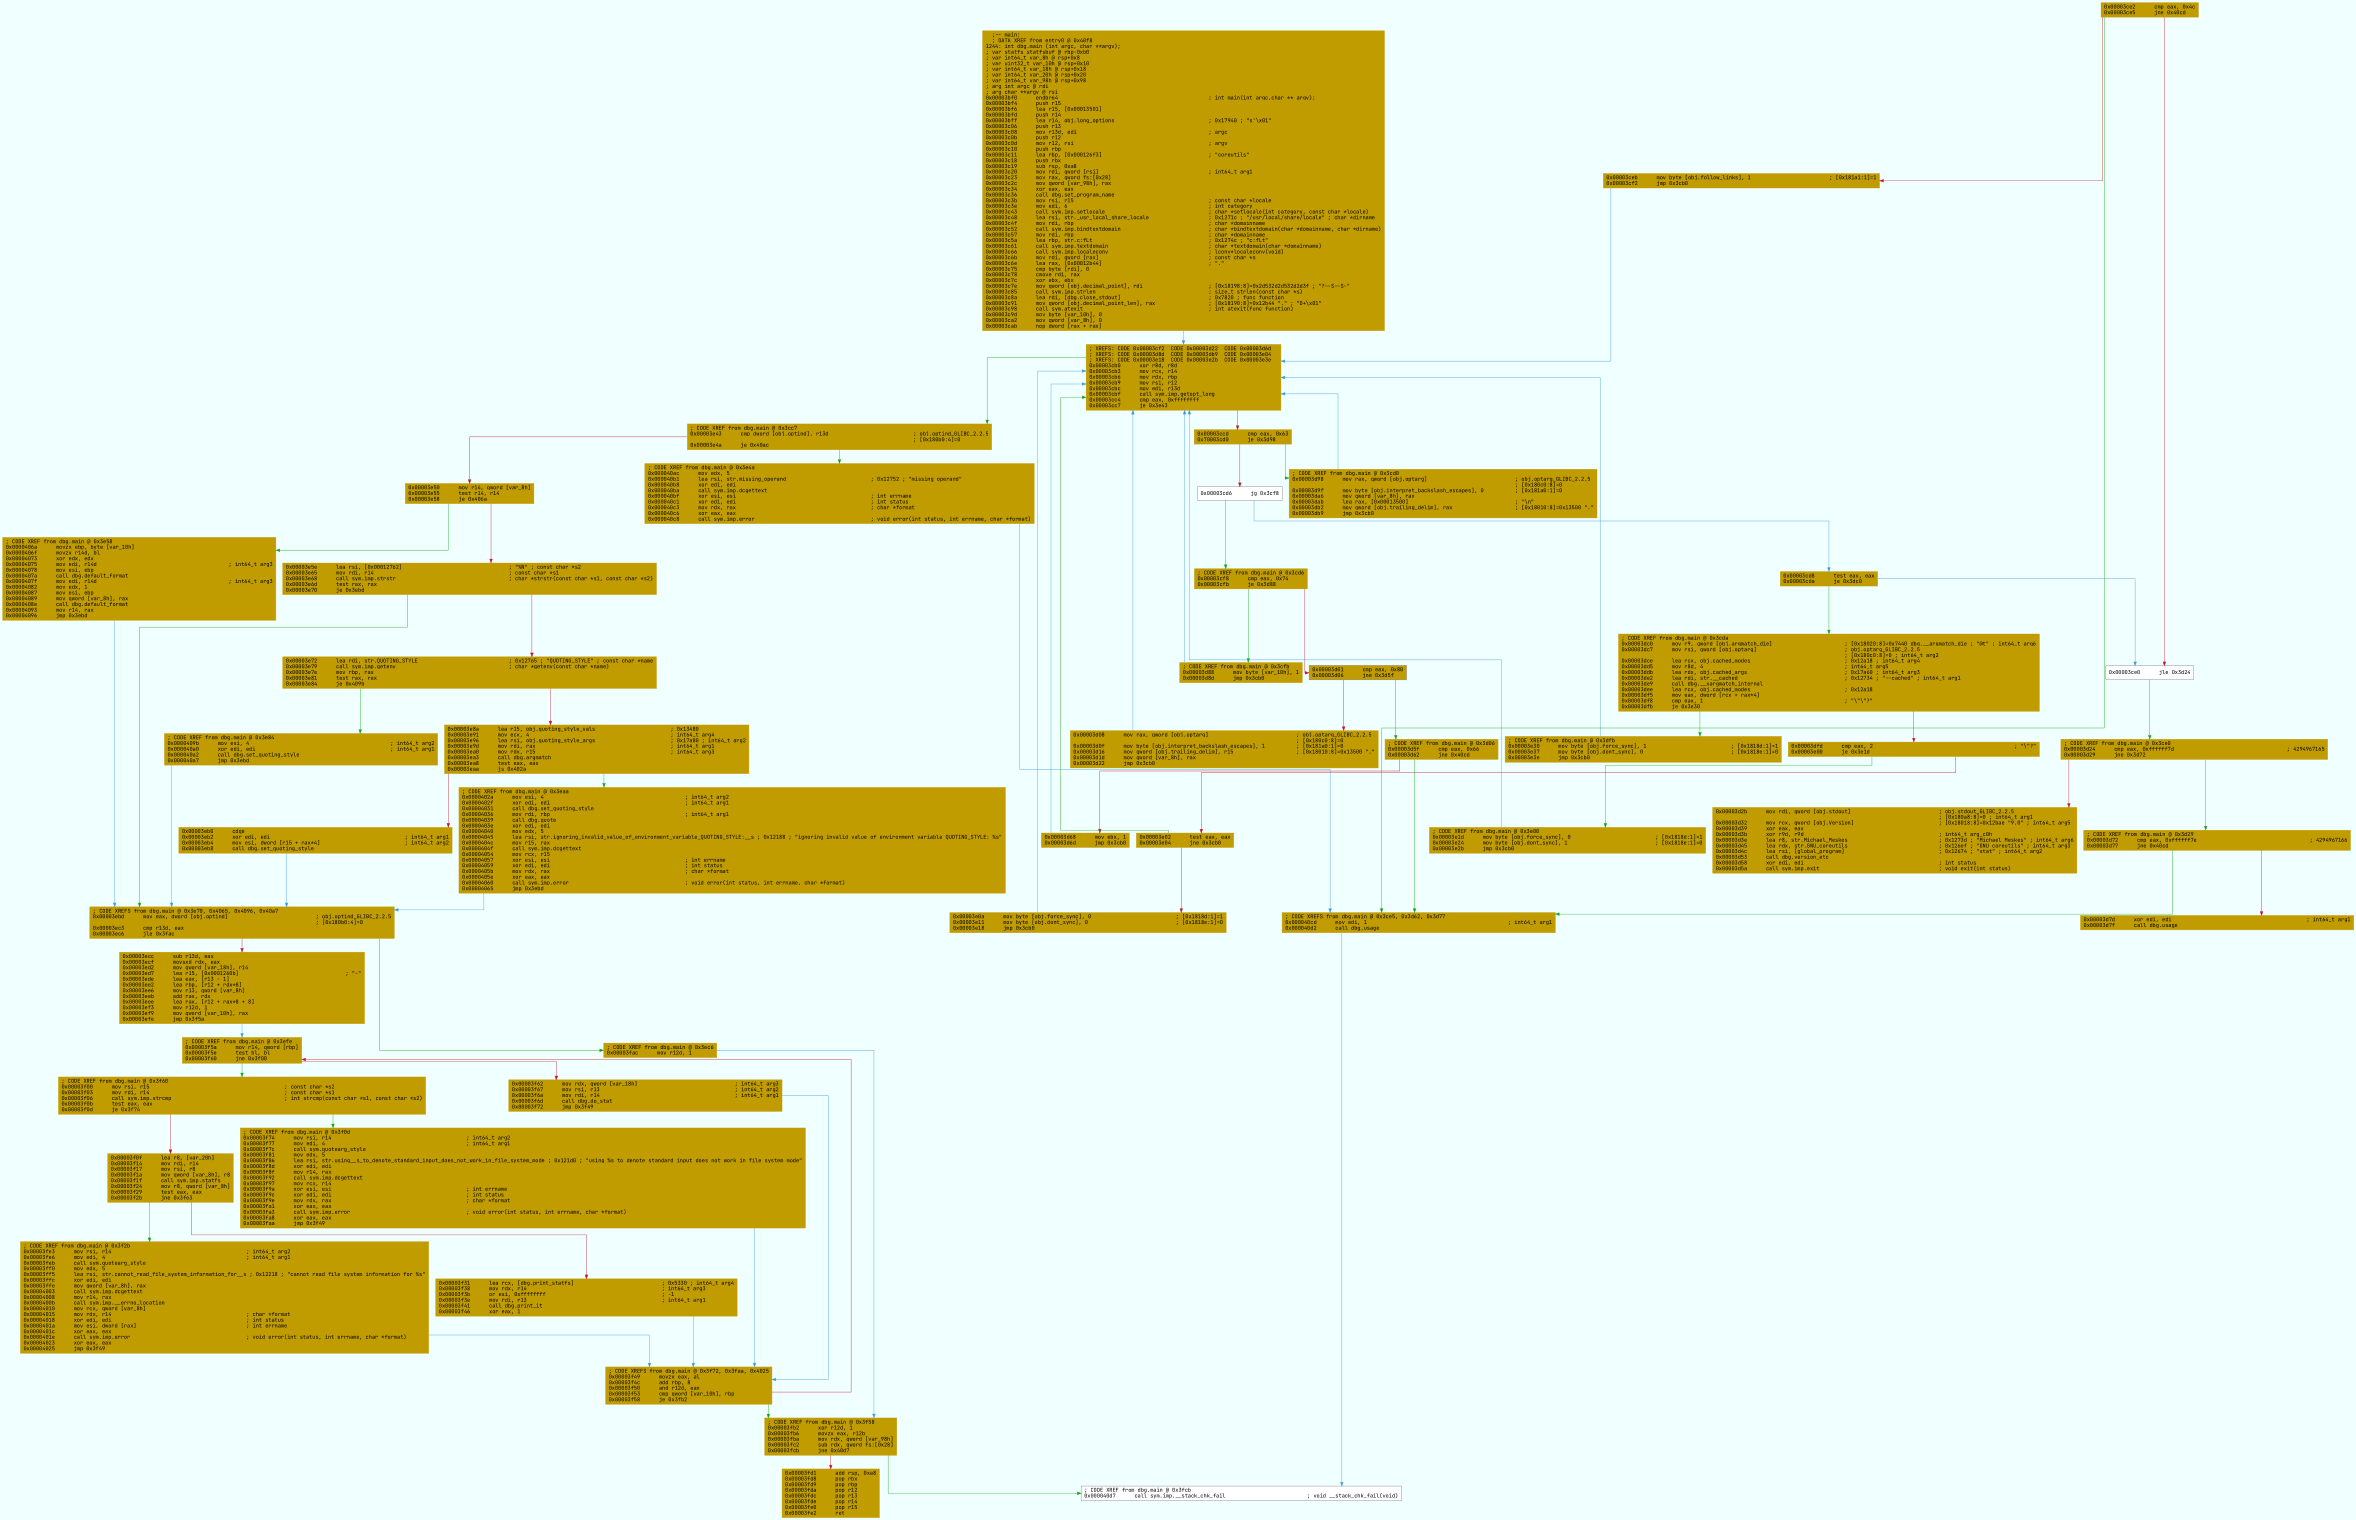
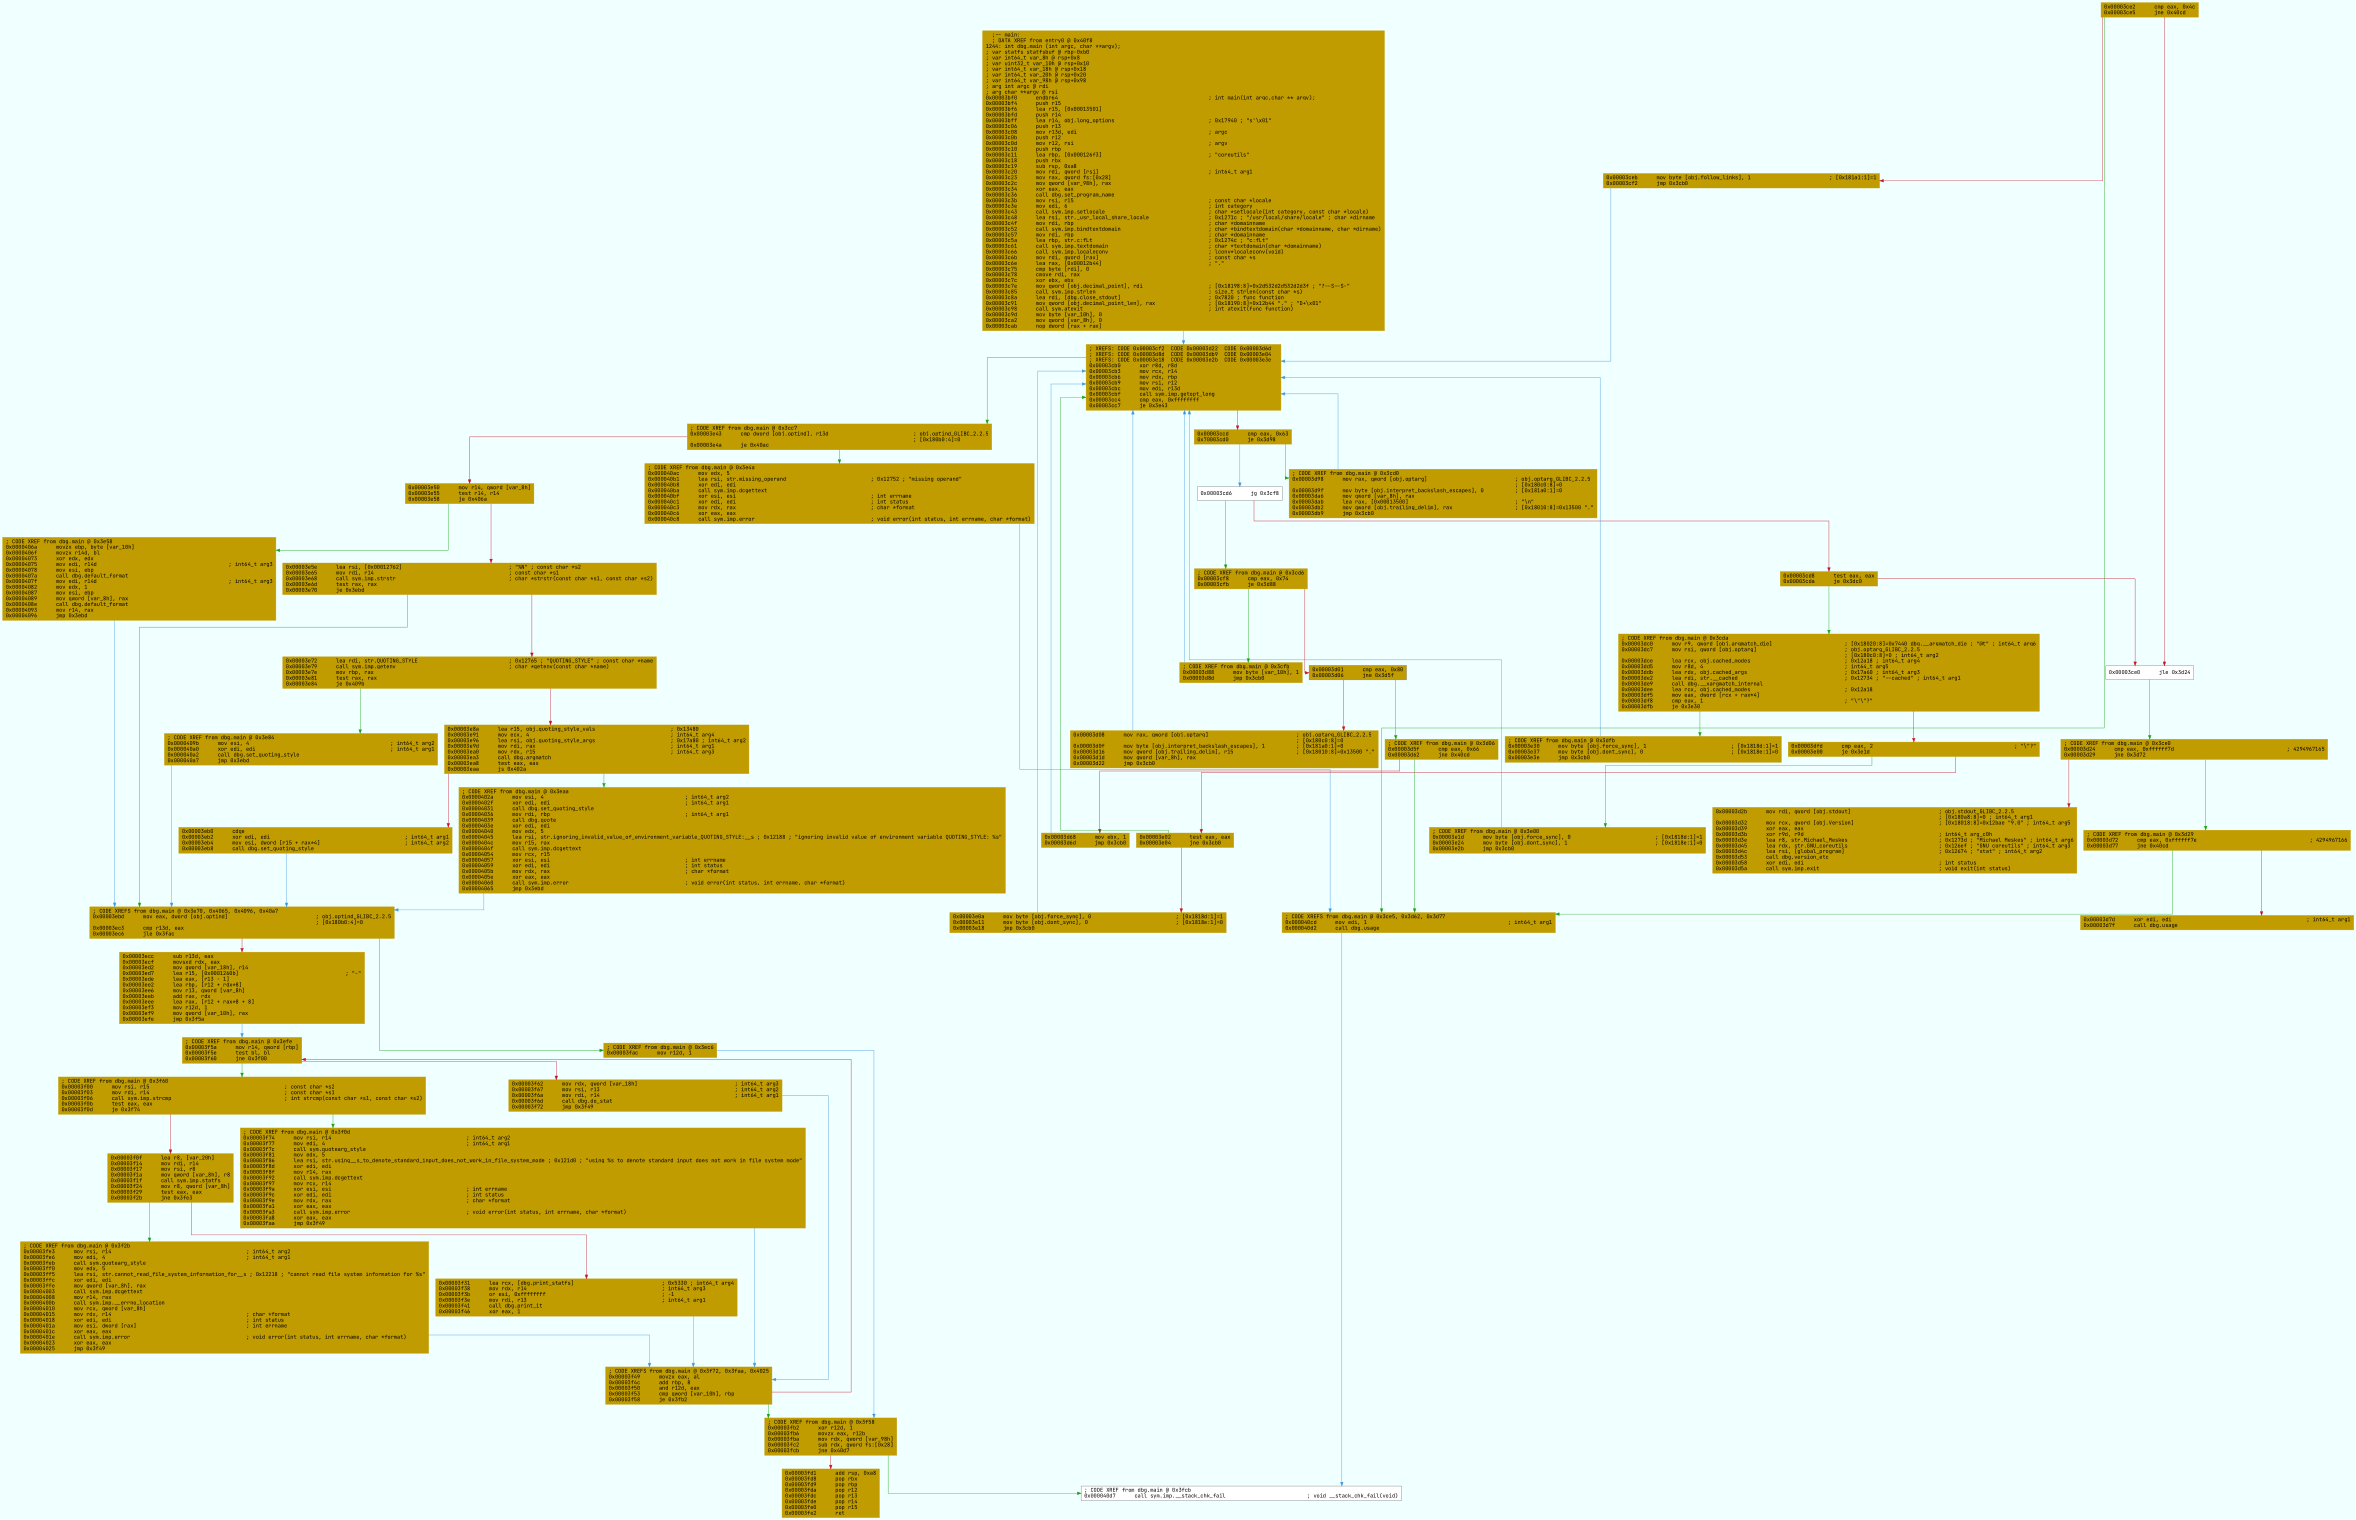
(1240, 464) -> (1240, 464)
(1555, 521) -> (1555, 521)
(2048, 579) -> (2048, 579)
